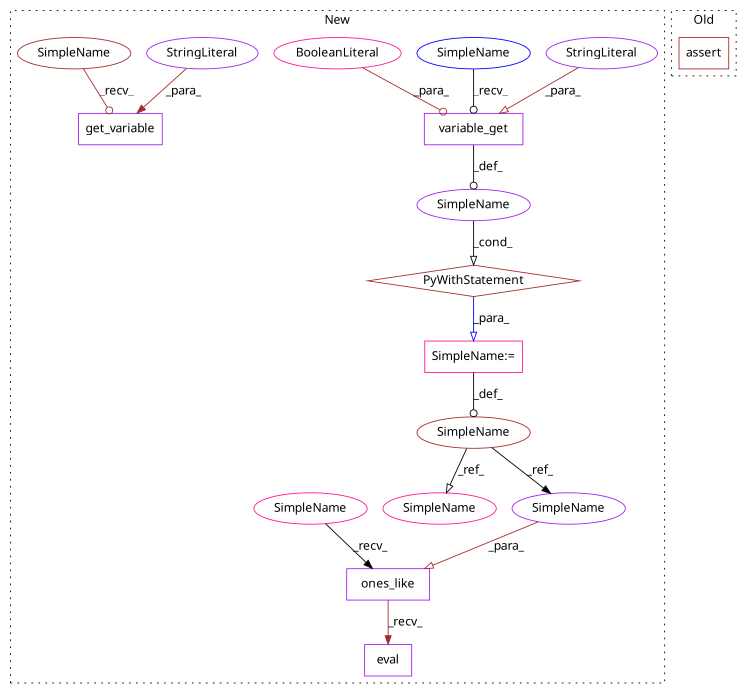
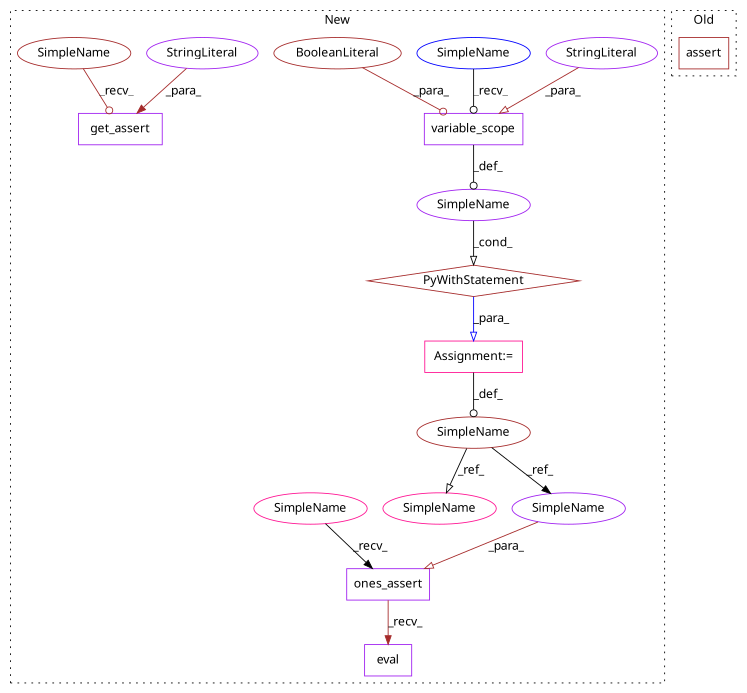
(338, 53) -> (338, 53)
(120, 129) -> (120, 129)
(474, 129) -> (474, 129)
(474, 357) -> (474, 357)
(388, 584) -> (388, 584)
